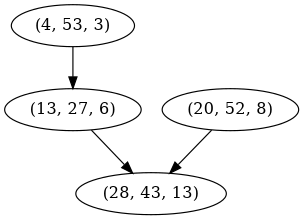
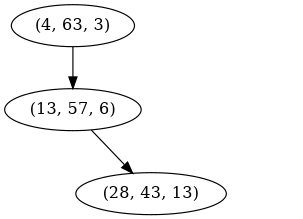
(73, 26) -> (73, 26)
(73, 110) -> (73, 110)
(230, 110) -> none
